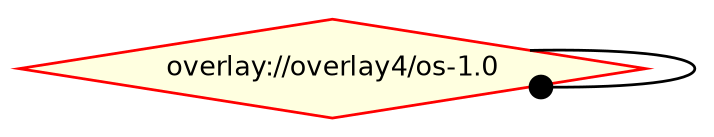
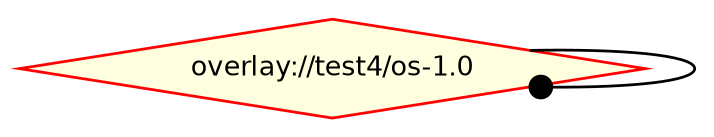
(332, 69) -> (332, 69)
